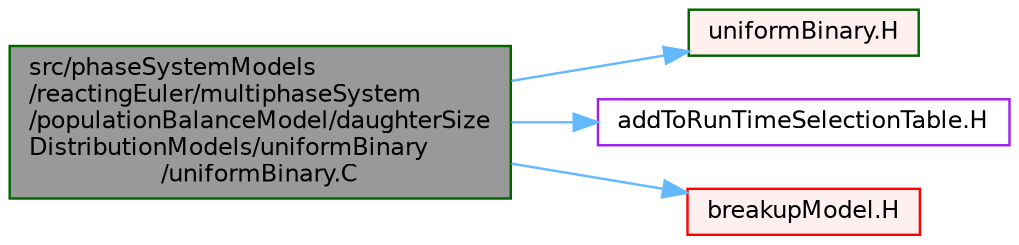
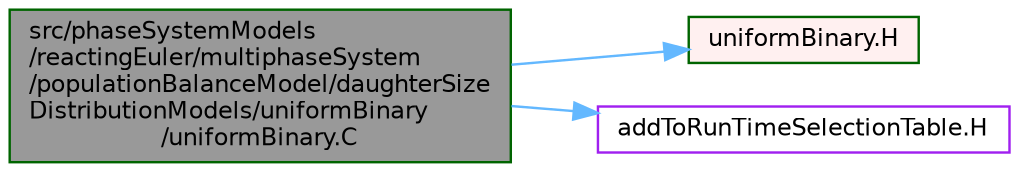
(804, 212) -> none
